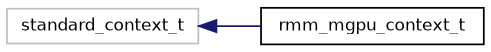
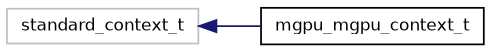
(372, 26) -> (372, 26)
